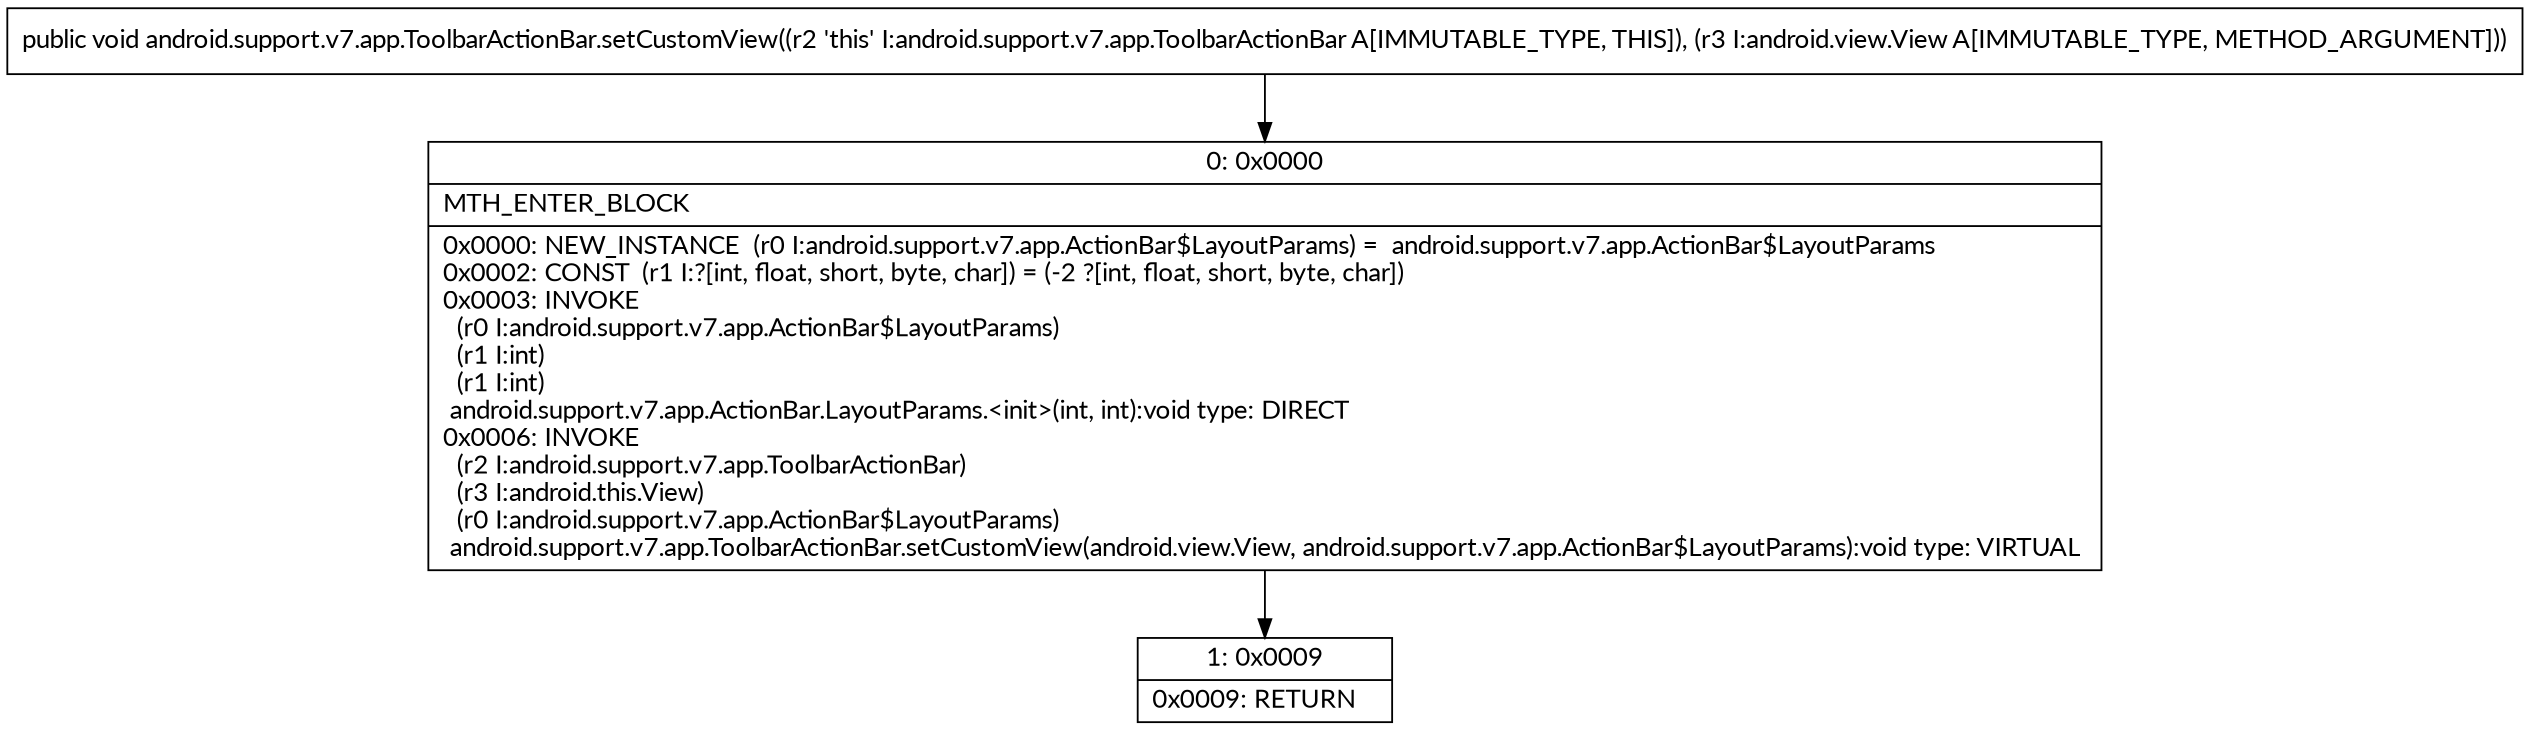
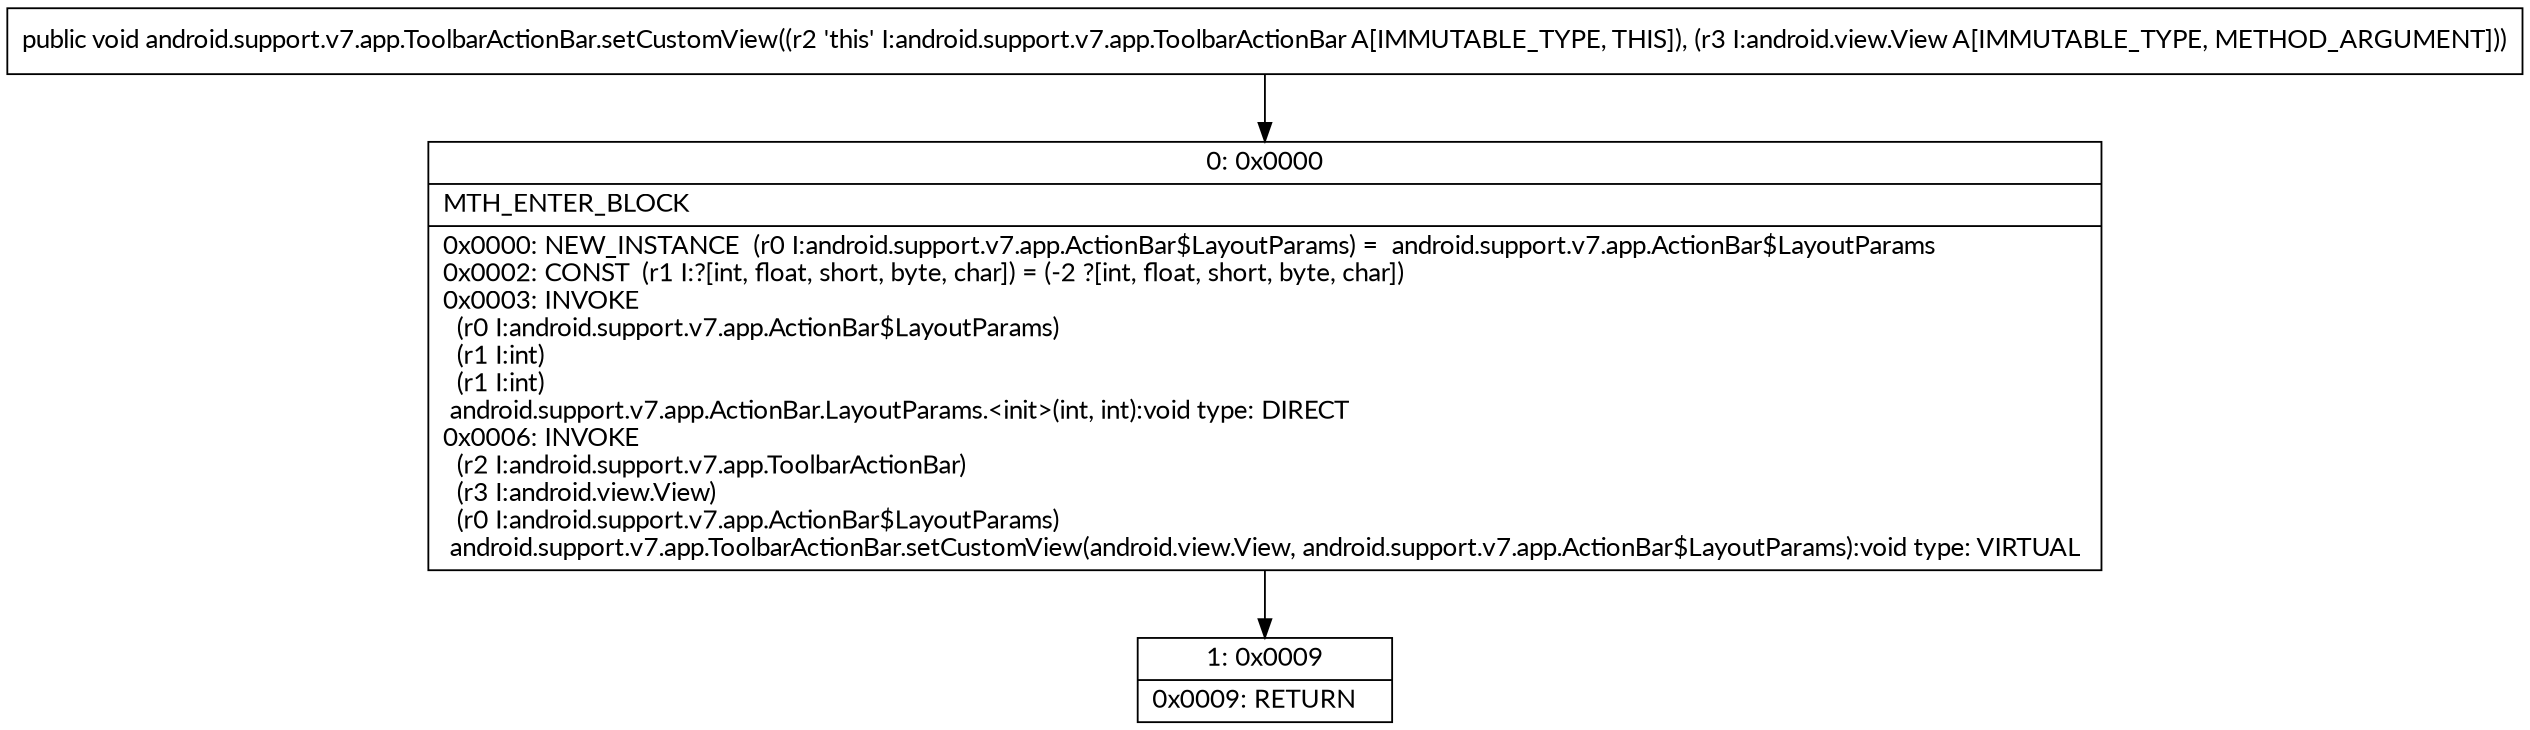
(574, 493) -> (580, 493)
